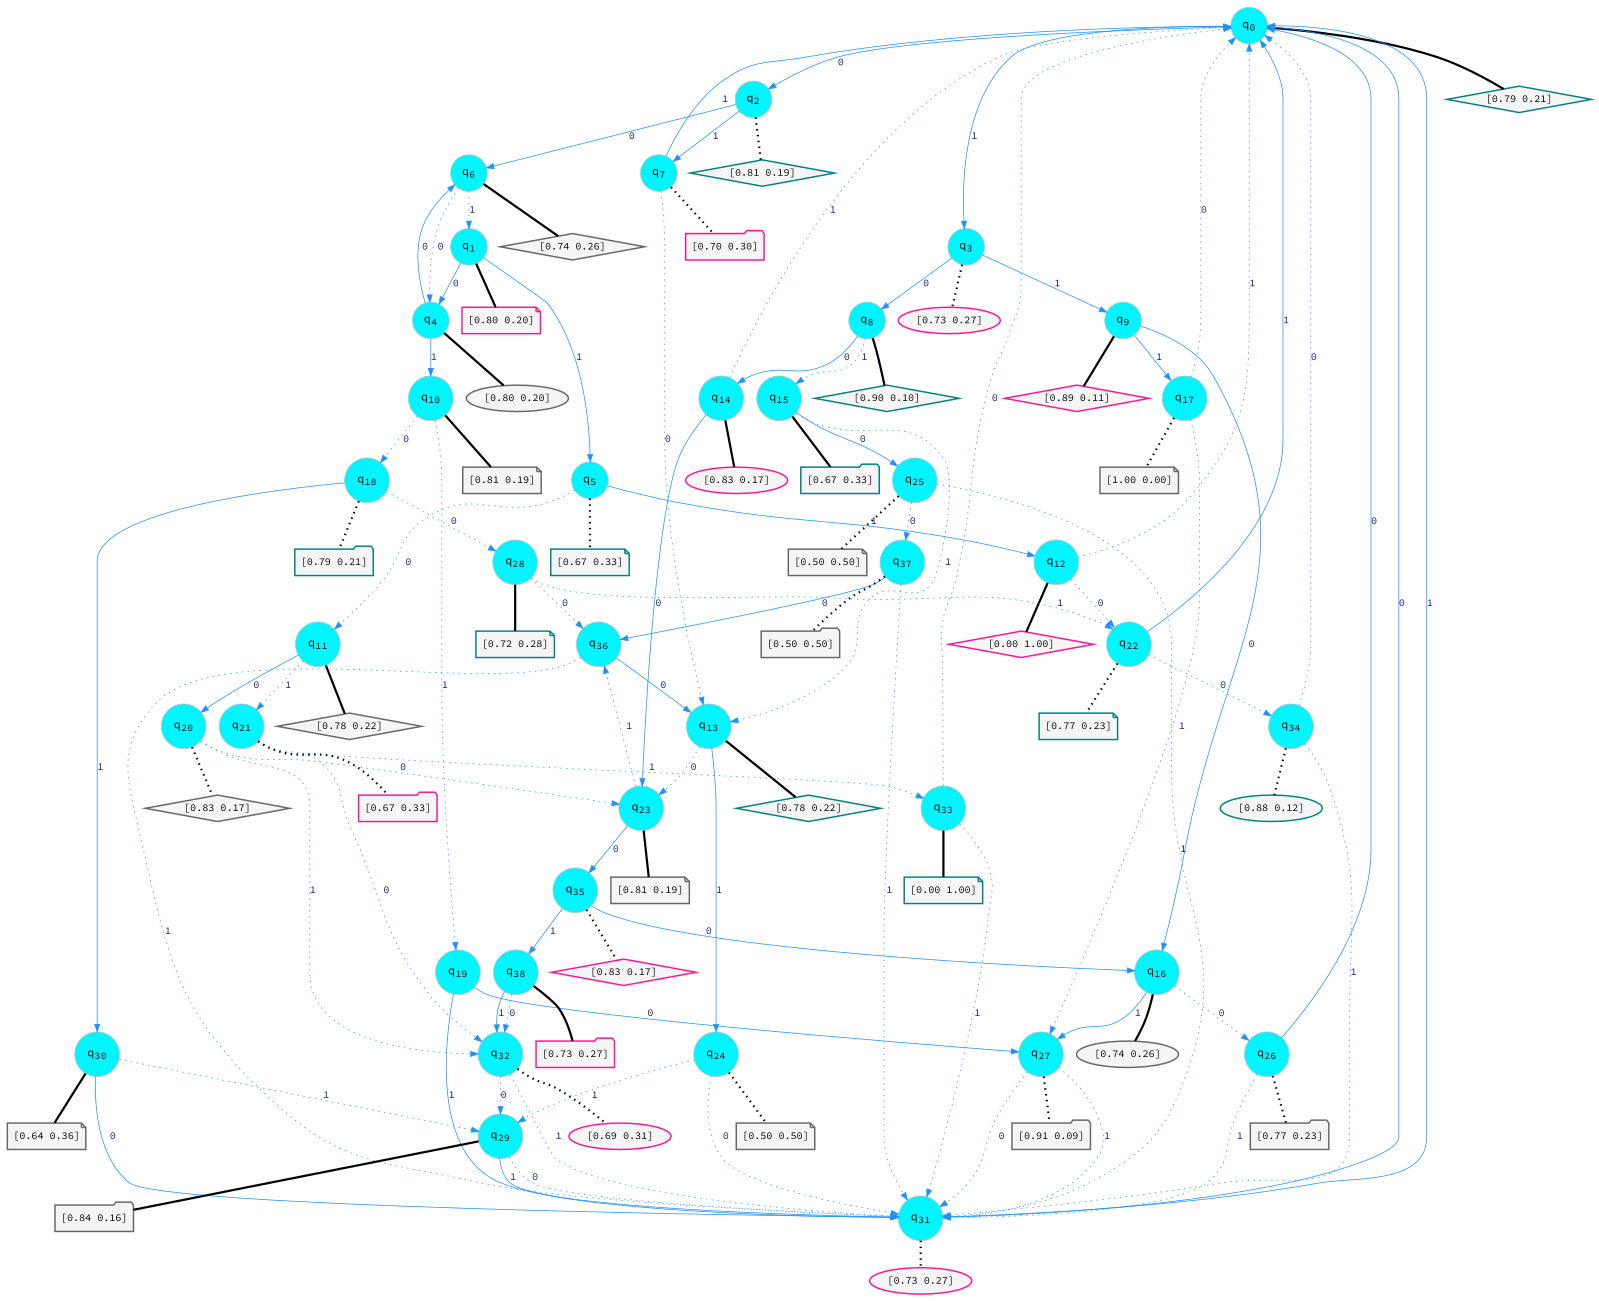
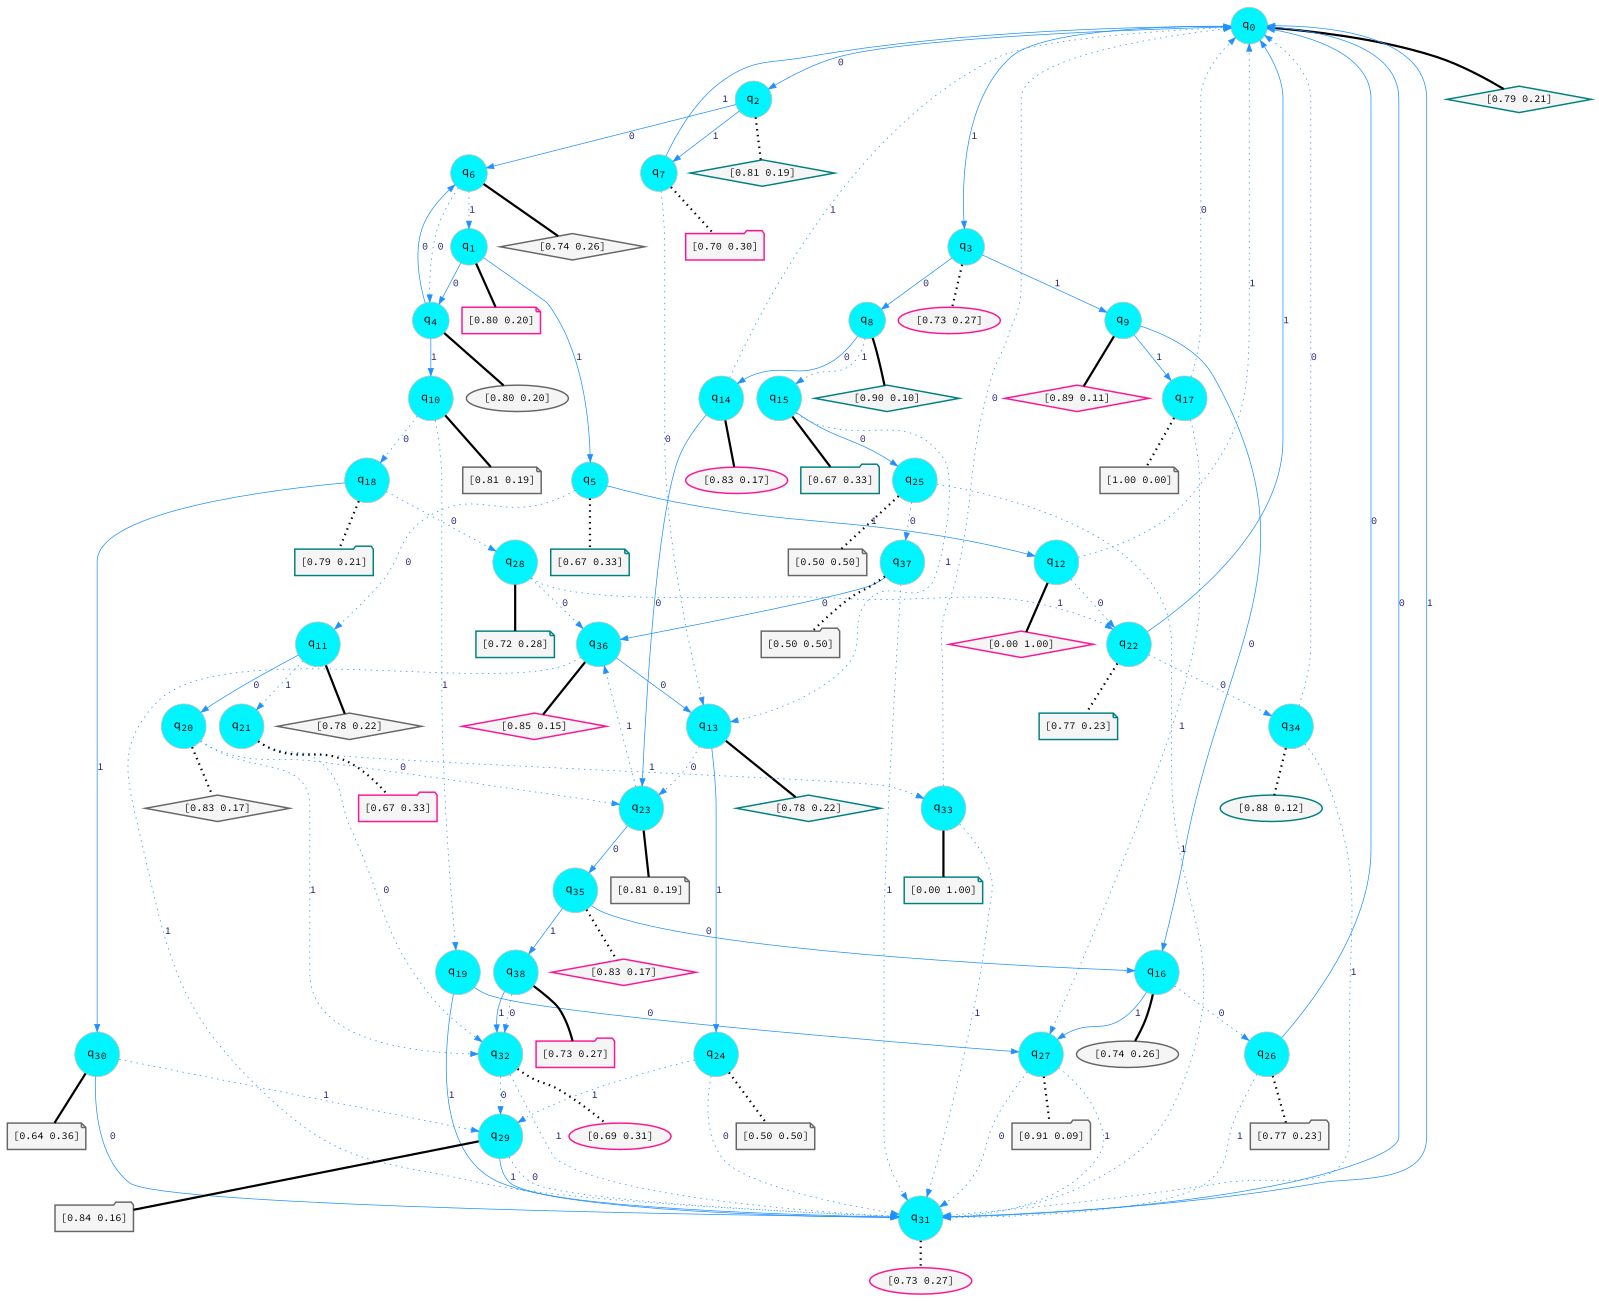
none -> (534, 726)
